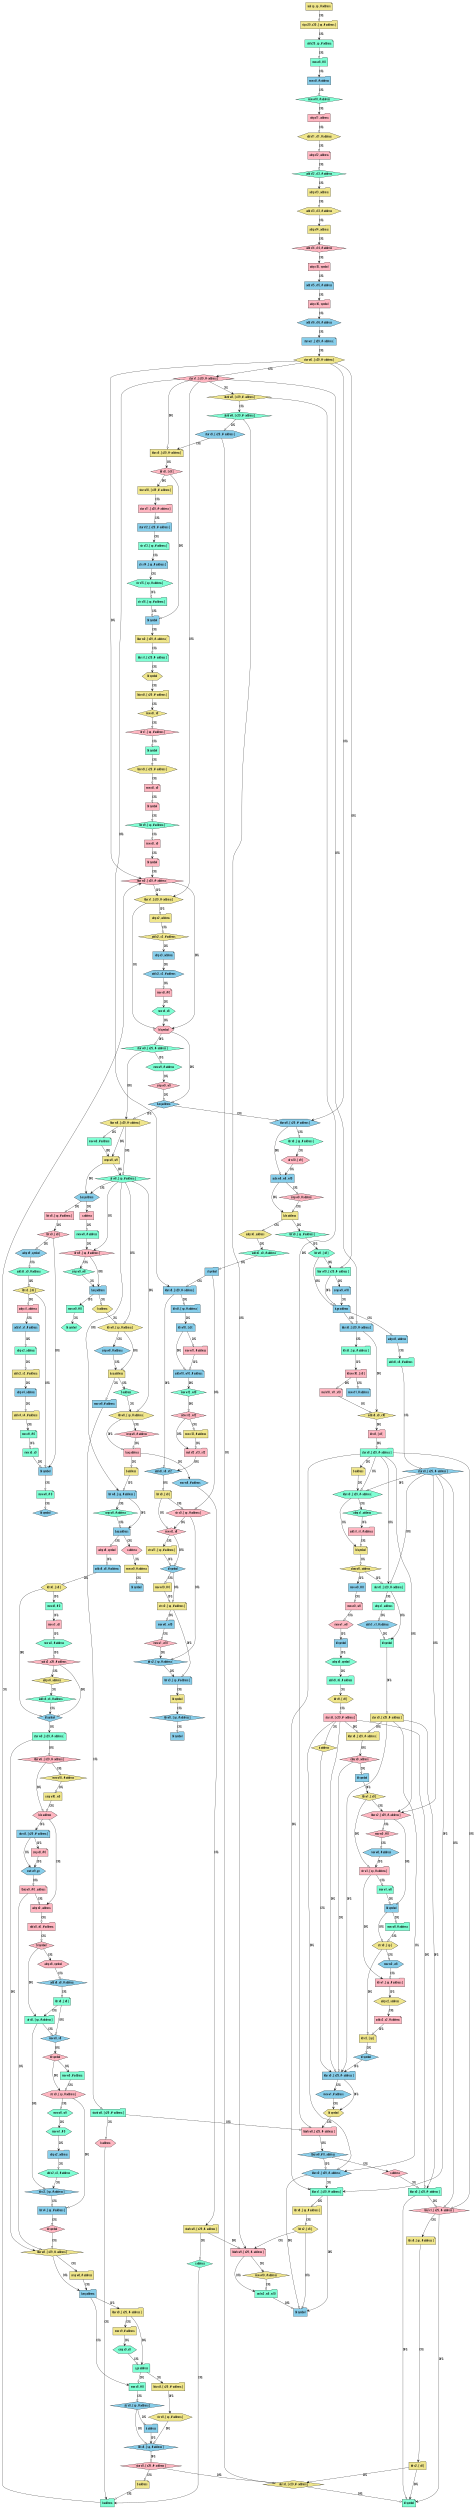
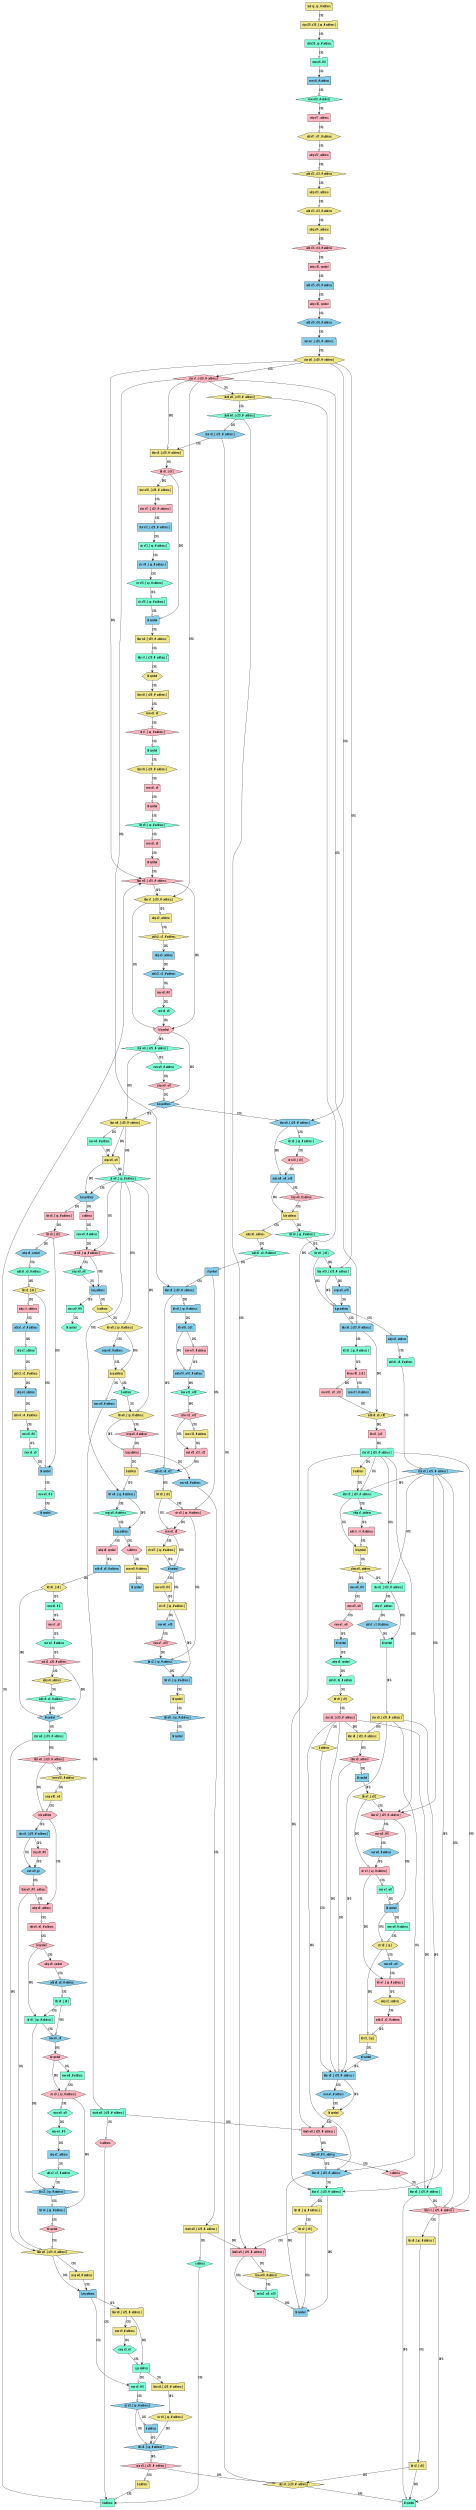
(319, 174) -> (319, 174)
